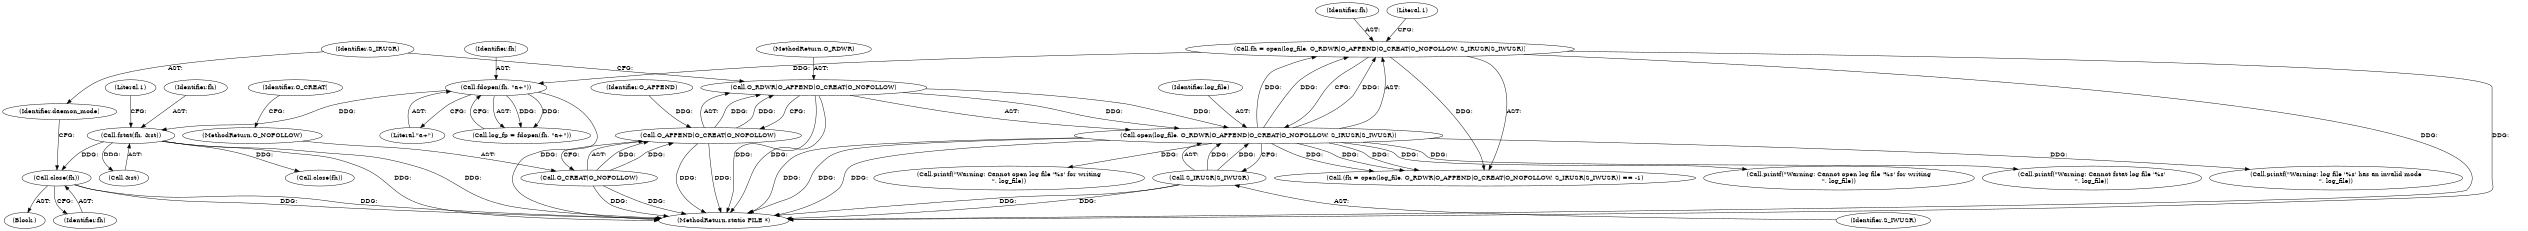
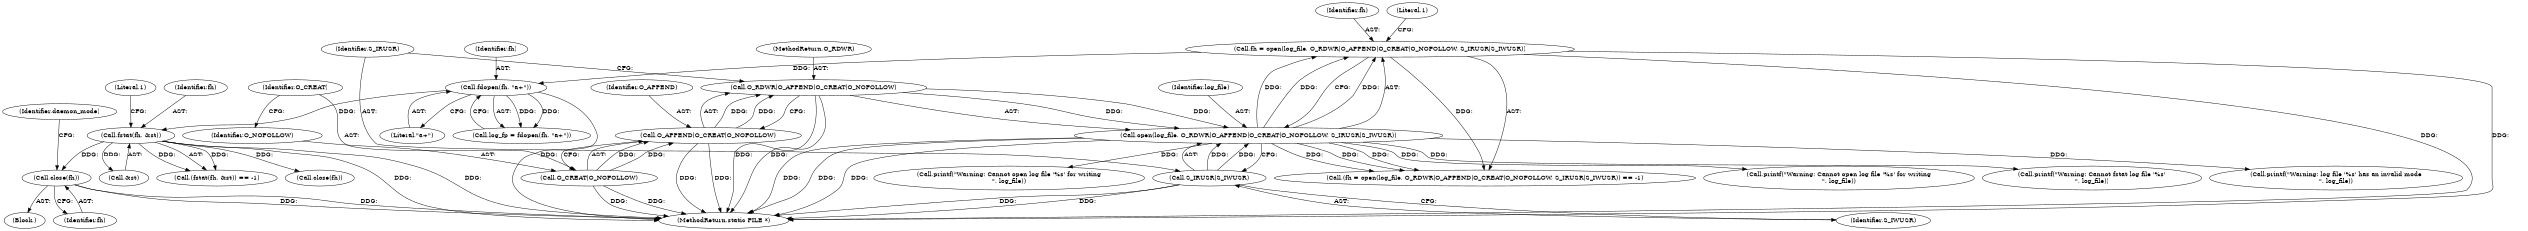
(193, 62) -> (731, 151)
(685, 112) -> (685, 112)
(252, 136) -> (252, 136)
none -> (379, 149)
none -> (217, 178)
none -> (1505, 210)
